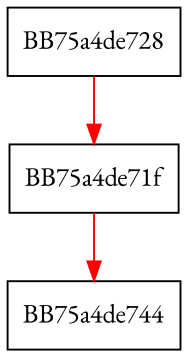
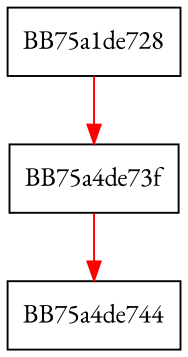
(94, 42) -> (94, 42)
(94, 179) -> (94, 179)
